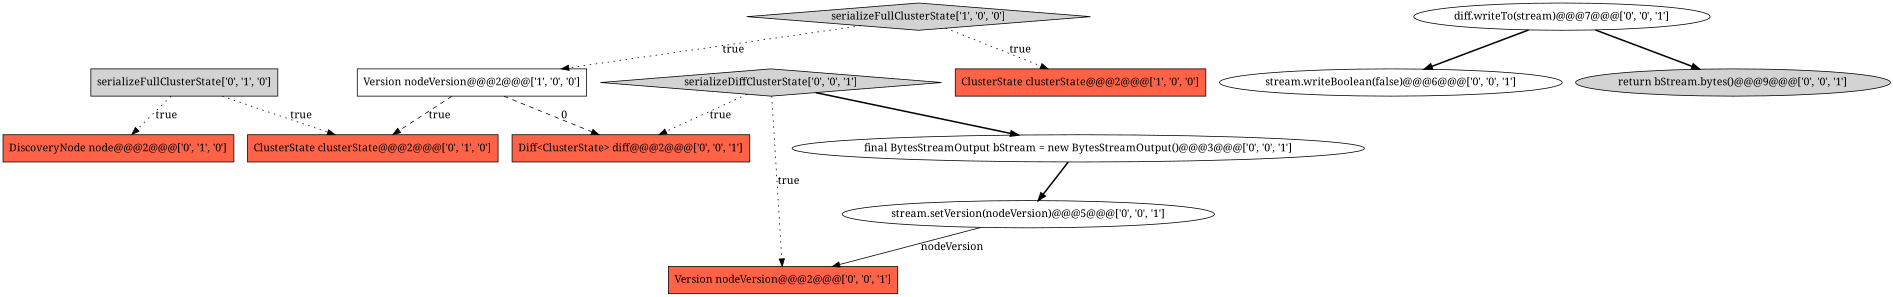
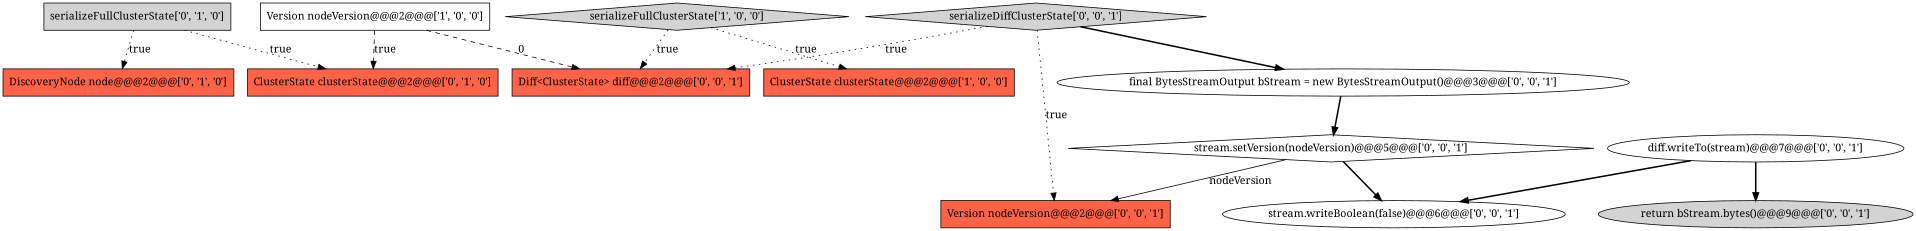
(715, 47) -> (656, 46)
none -> (1359, 178)
(1028, 214) -> (1331, 148)
